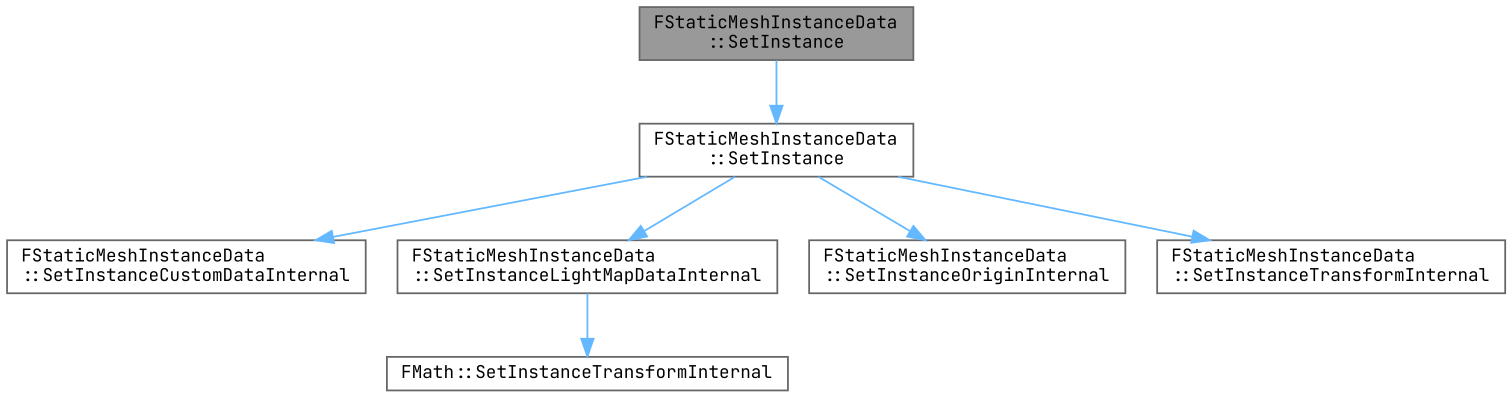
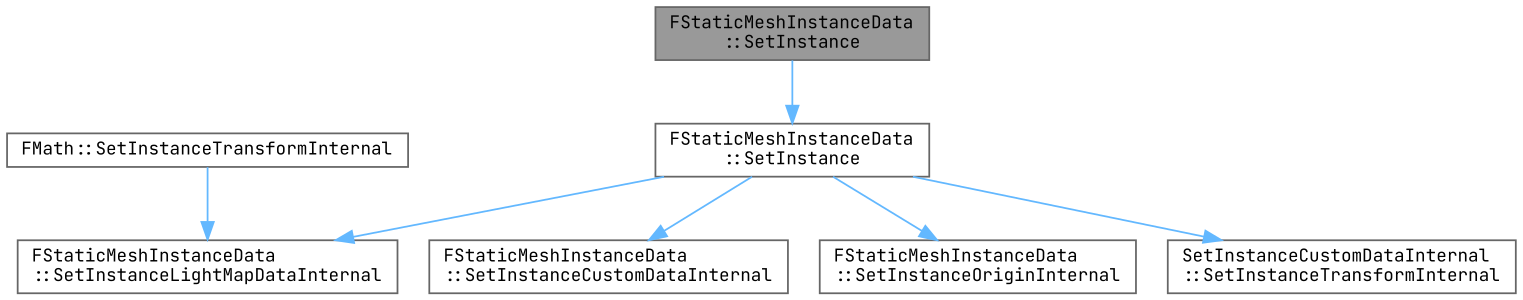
(1331, 267) -> (1342, 267)
(587, 316) -> (208, 194)
